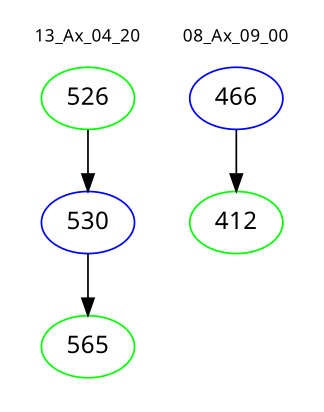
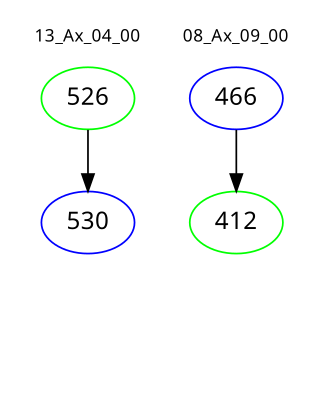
(88, 37) -> (88, 37)
(88, 347) -> none
